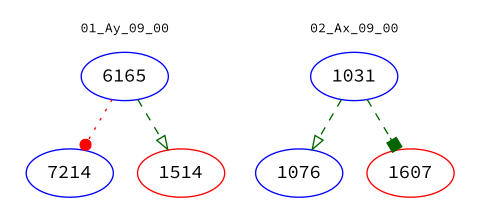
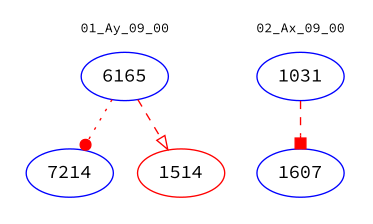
(149, 119) -> (149, 119)
(379, 119) -> (301, 118)
(299, 173) -> none
(411, 173) -> (301, 173)
